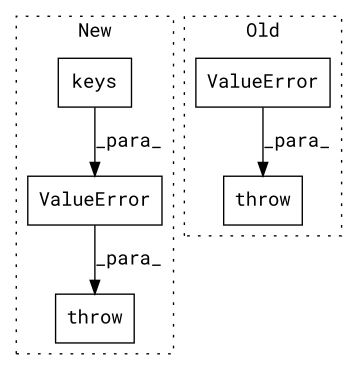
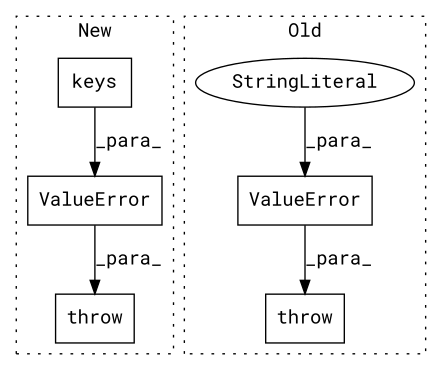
none -> (305, 83)
